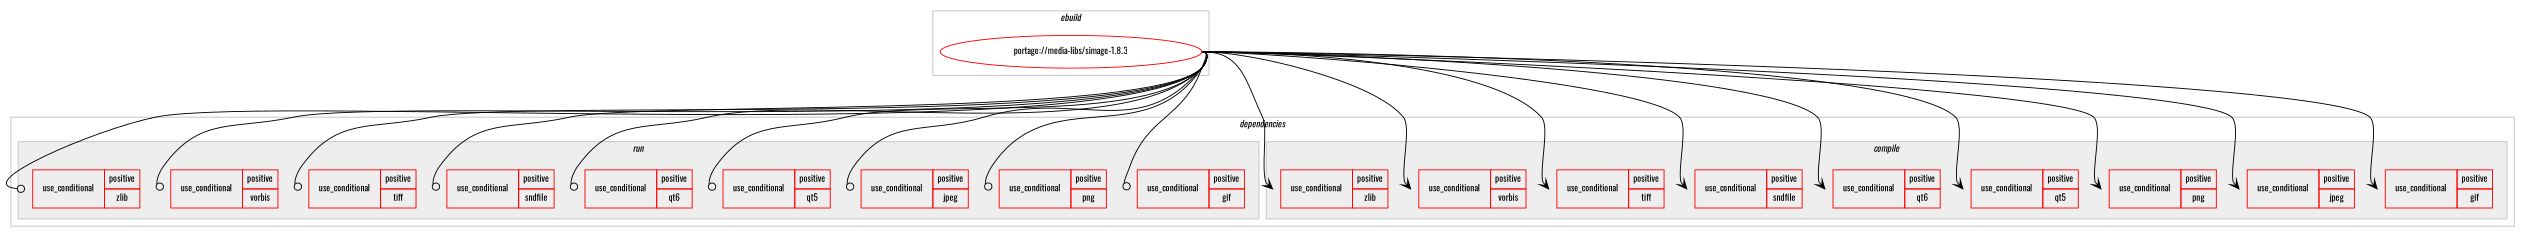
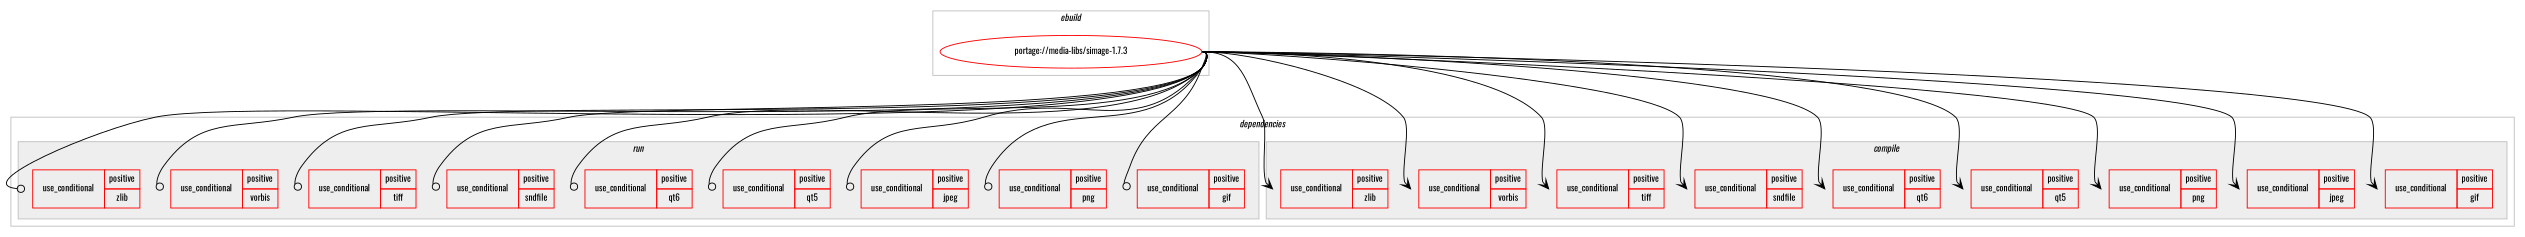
(1071, 52) -> (1071, 52)
